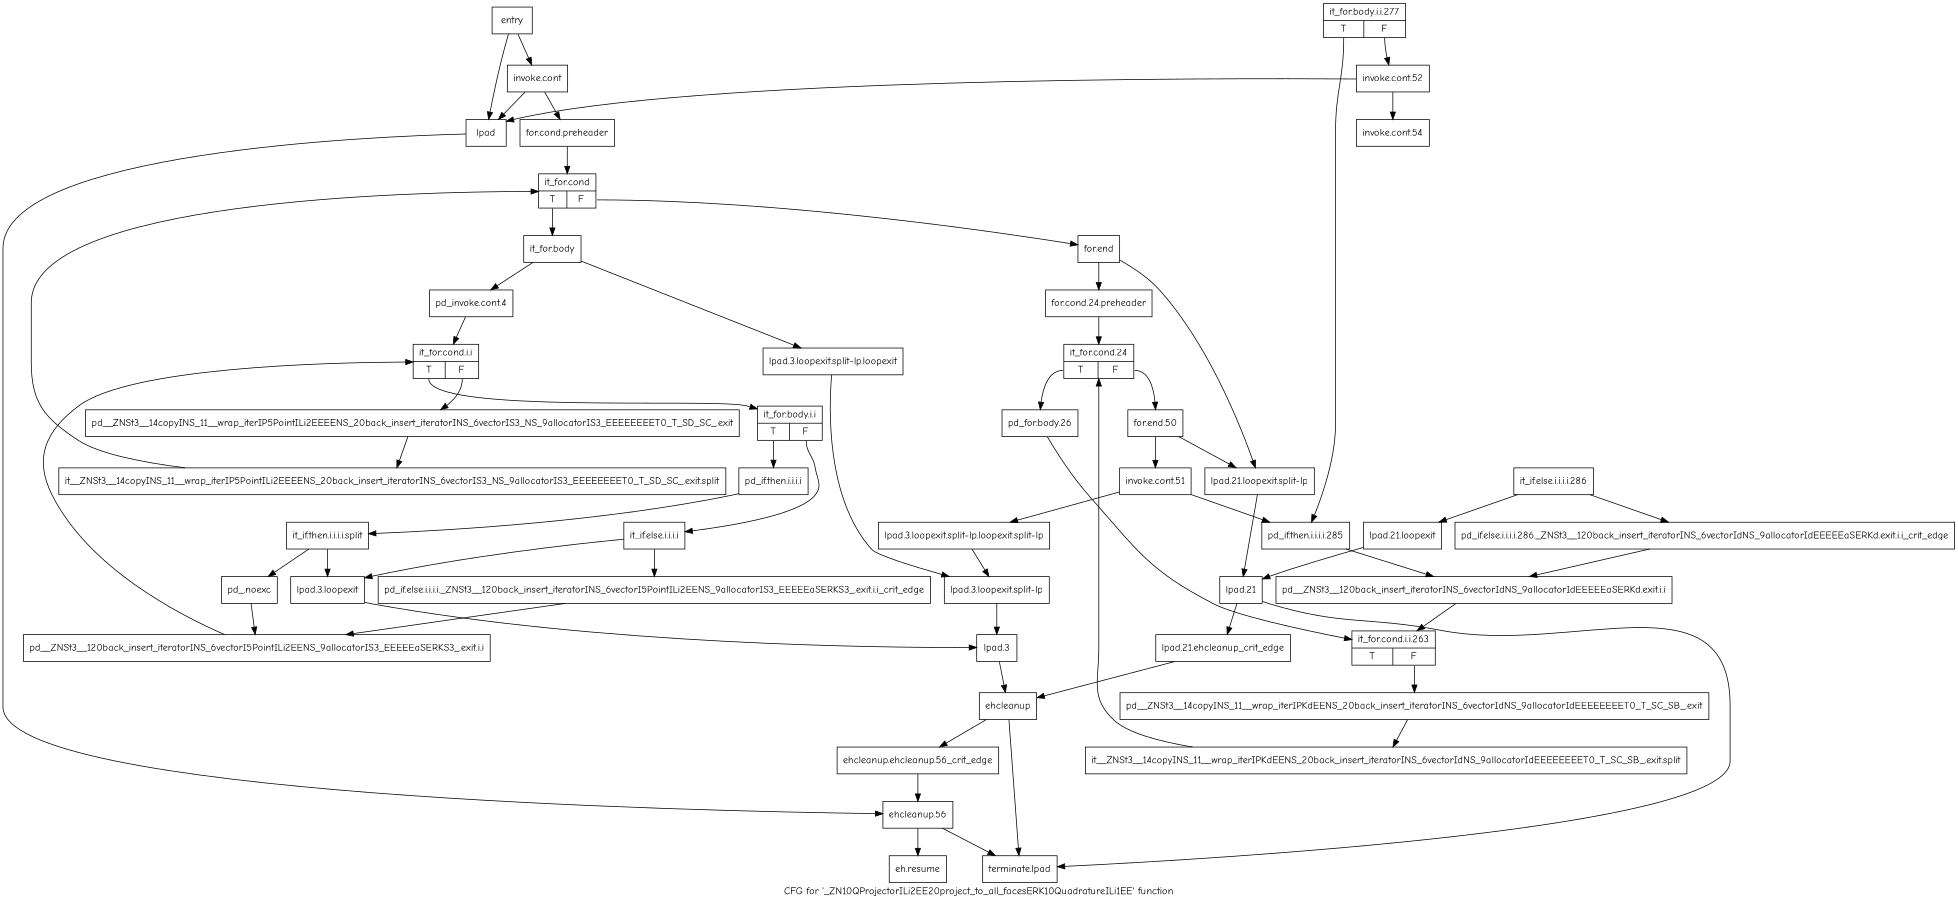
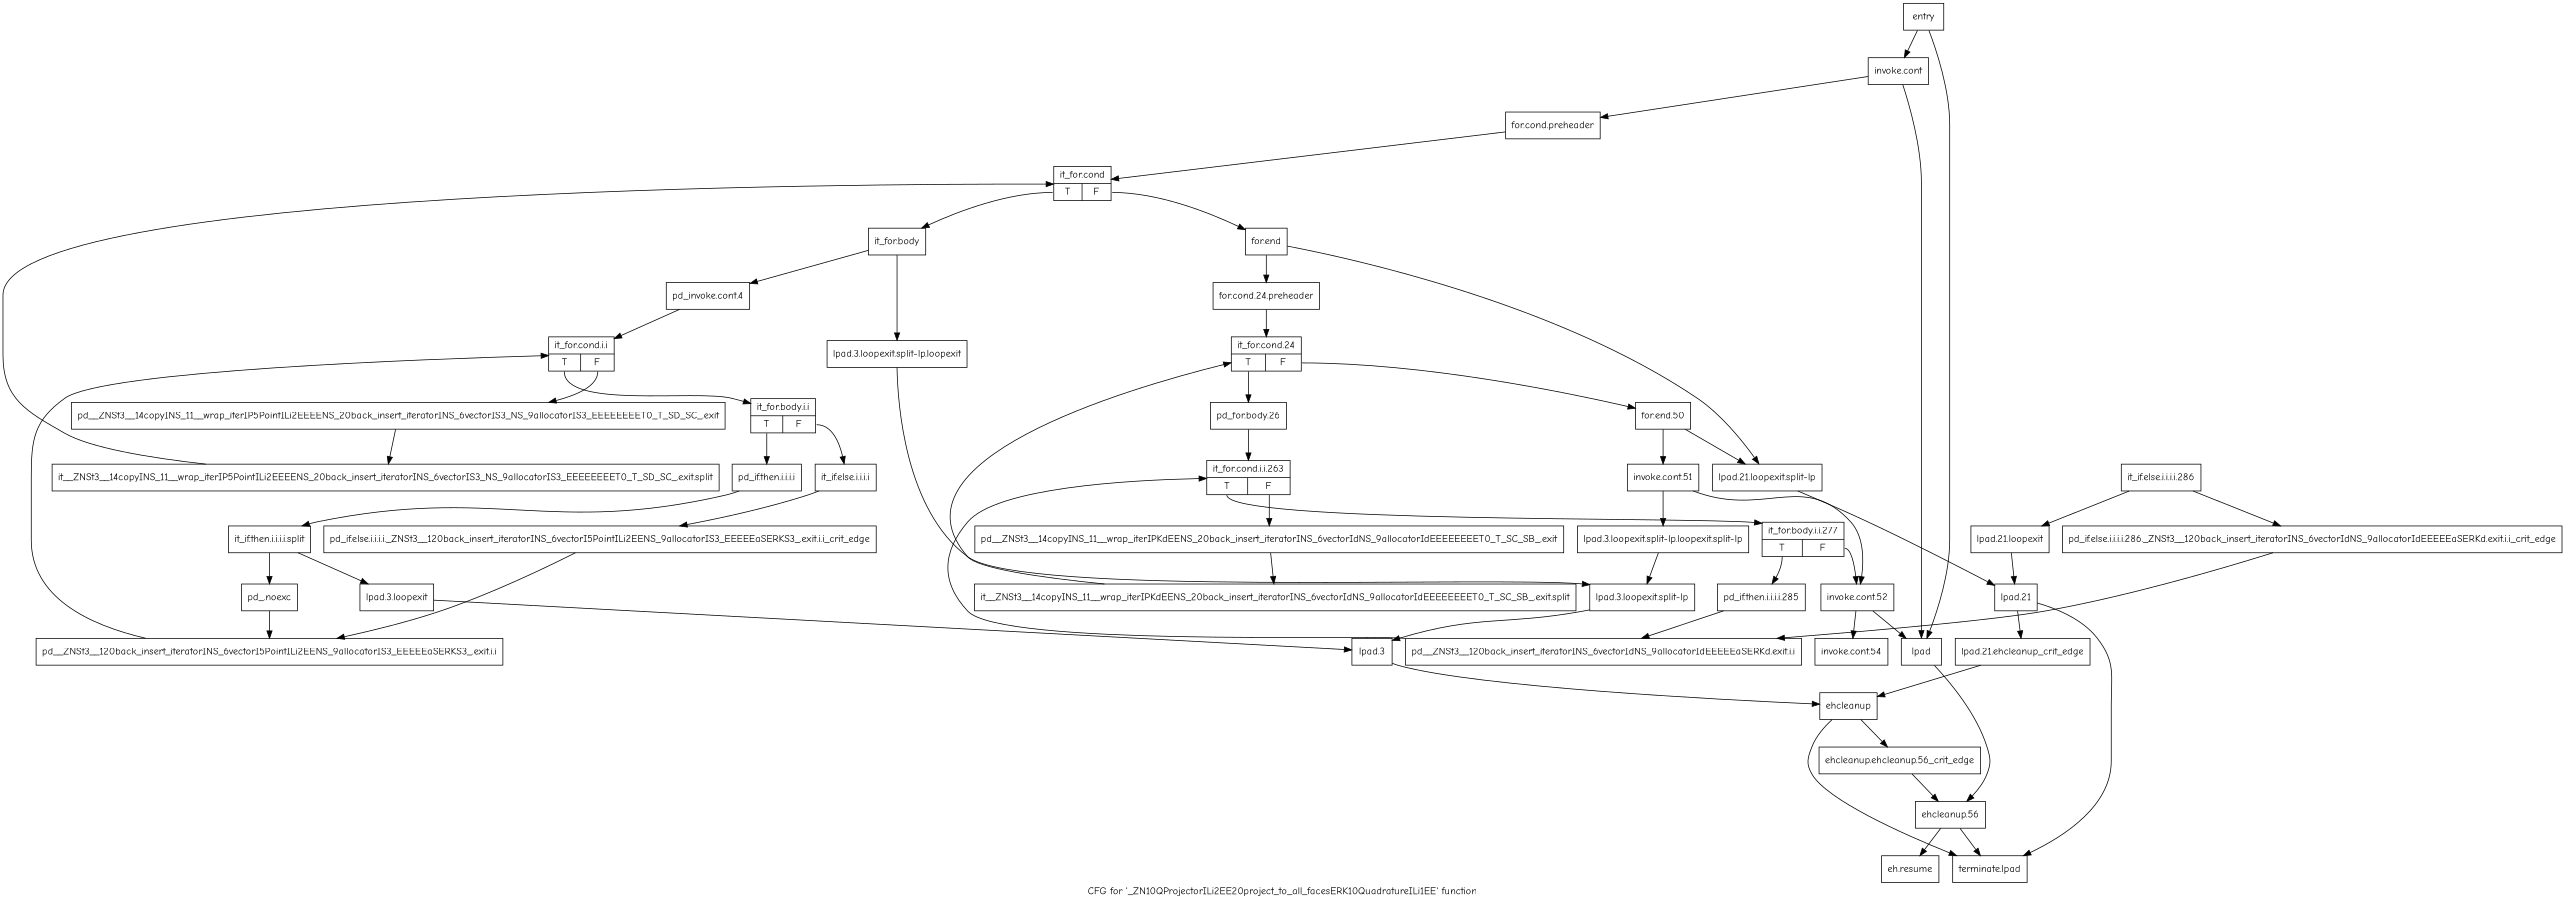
(1227, 507) -> (1798, 497)
none -> (1489, 518)
(497, 554) -> none
